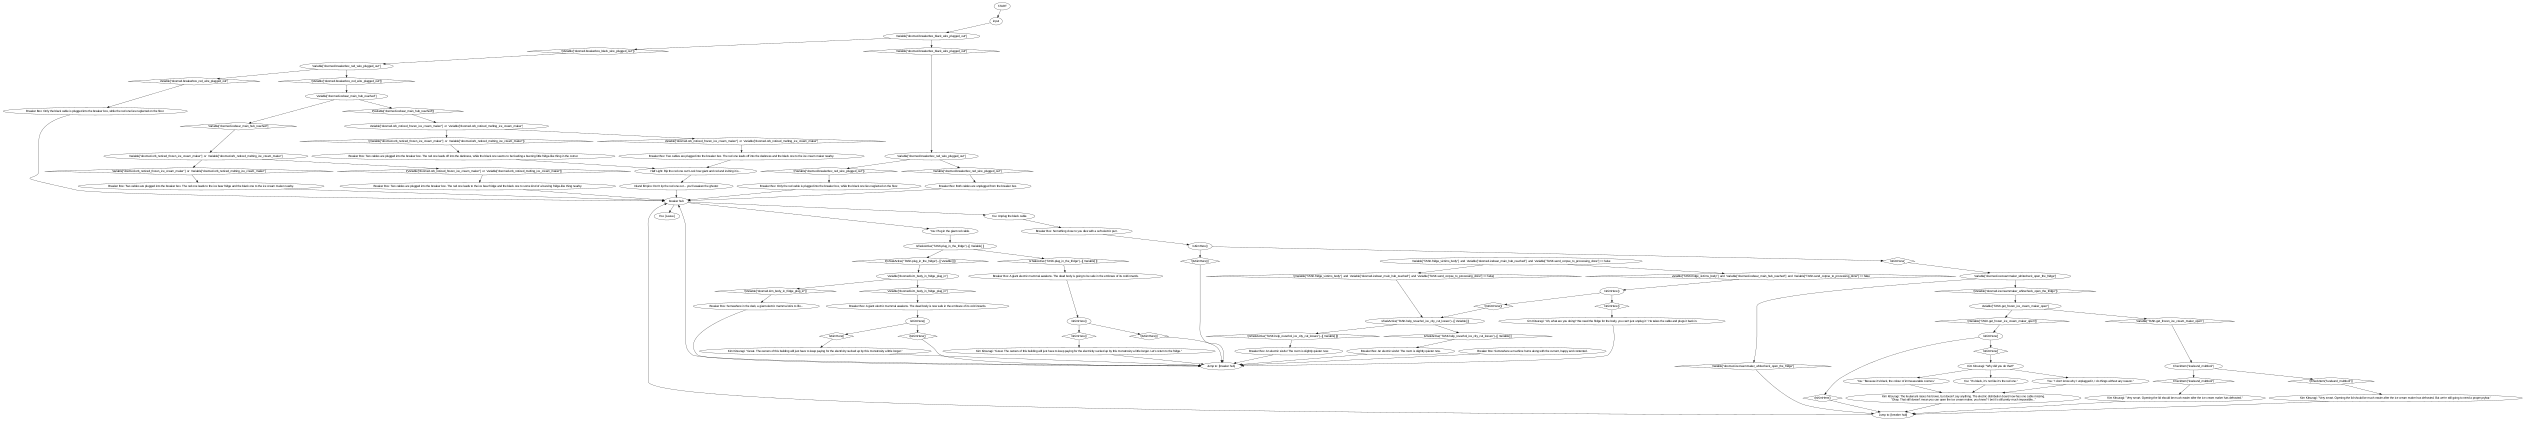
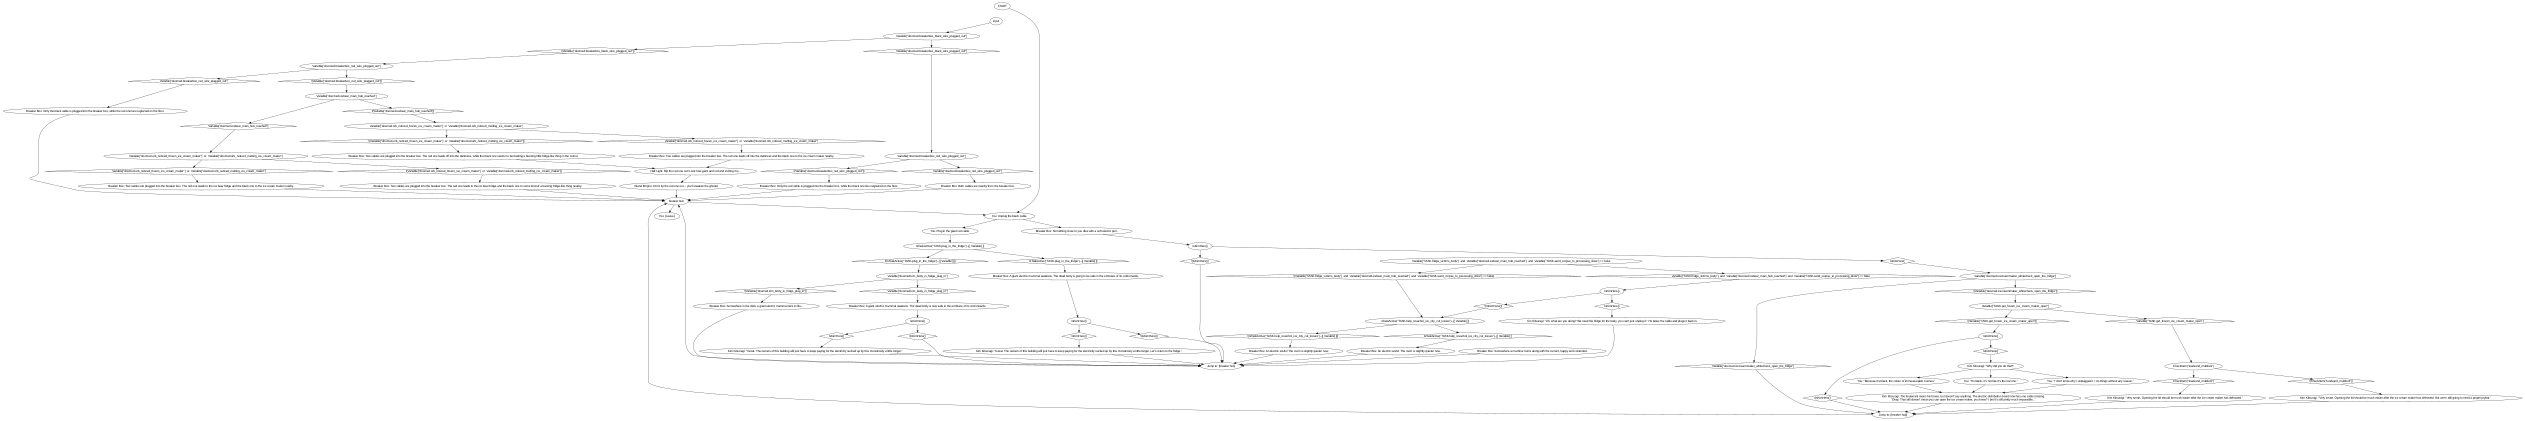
(1000, 13) -> (1039, 106)
(978, 186) -> (978, 186)
(807, 216) -> (981, 223)
